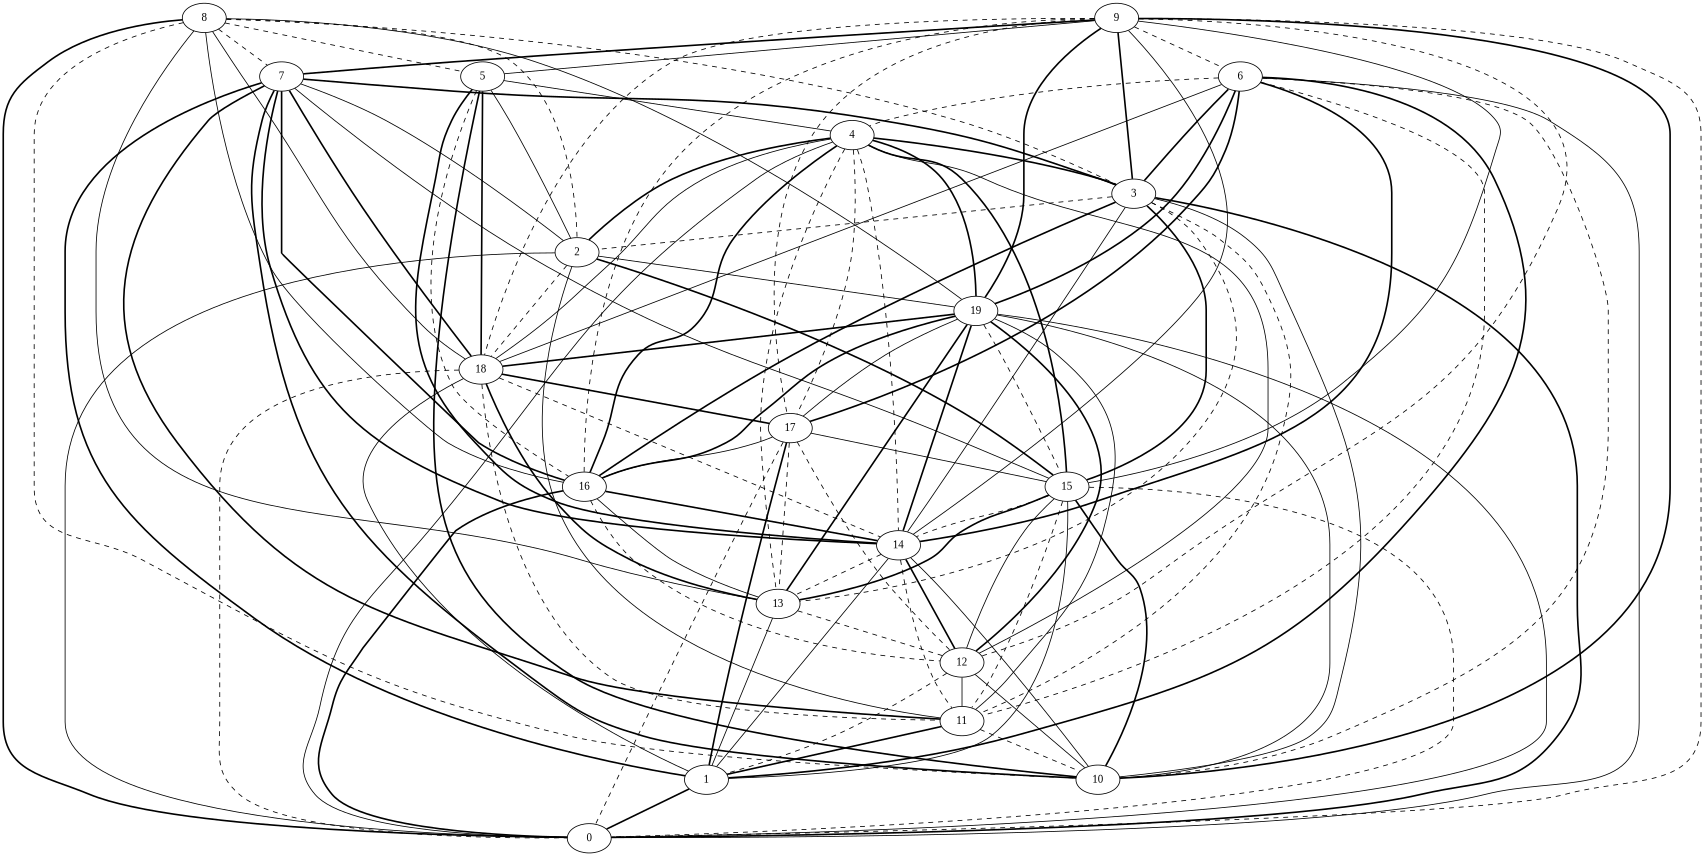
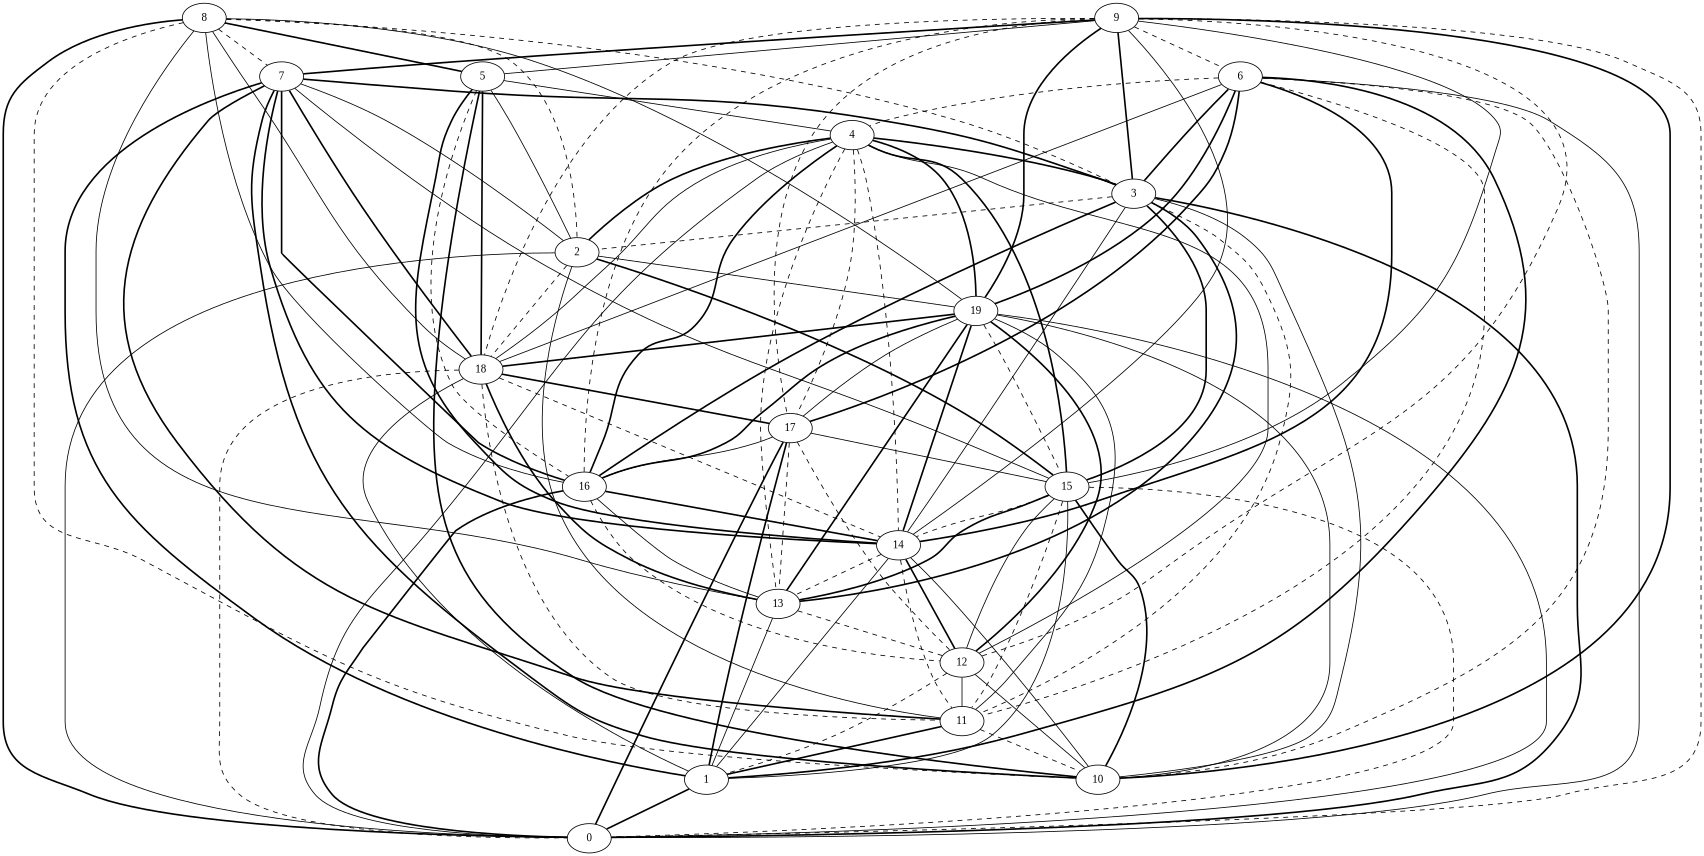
(343, 47) -> (343, 47)
(1149, 479) -> (1149, 479)
(688, 632) -> (688, 632)
